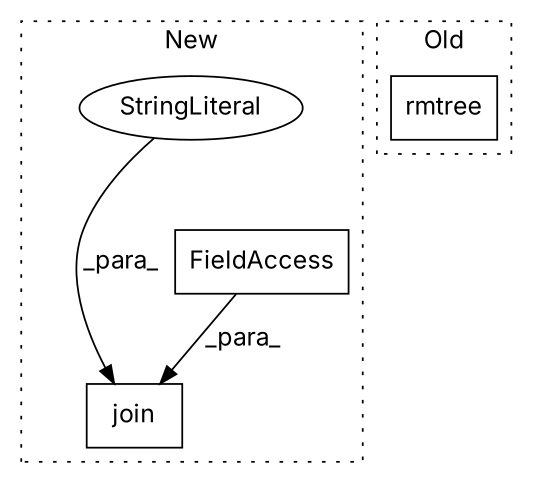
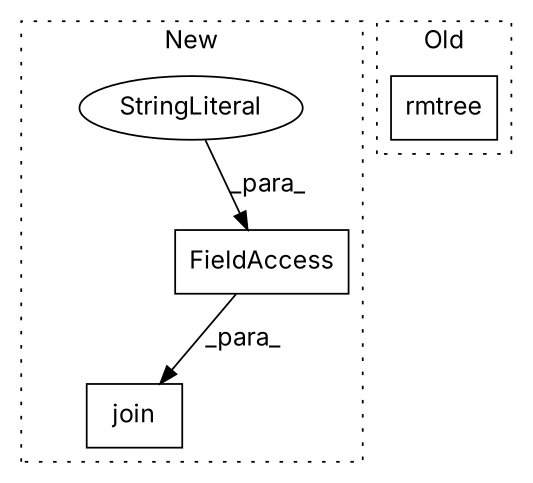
(80, 243) -> (223, 177)
